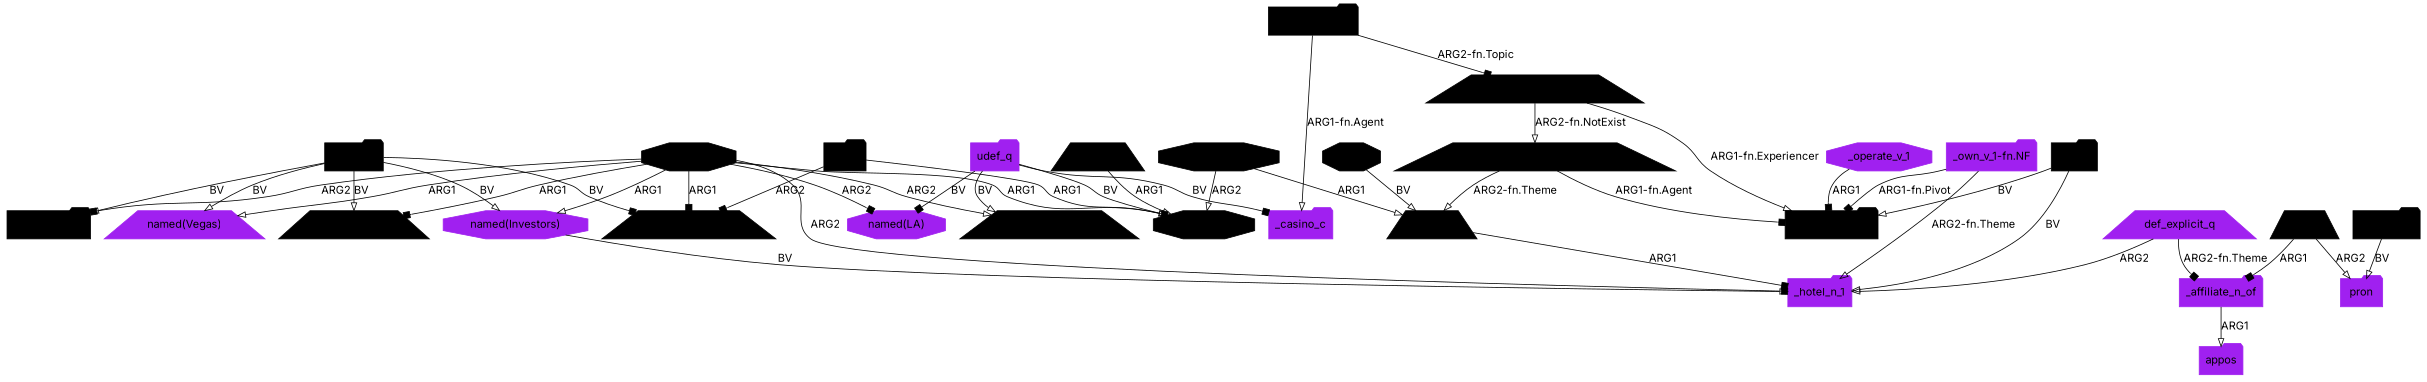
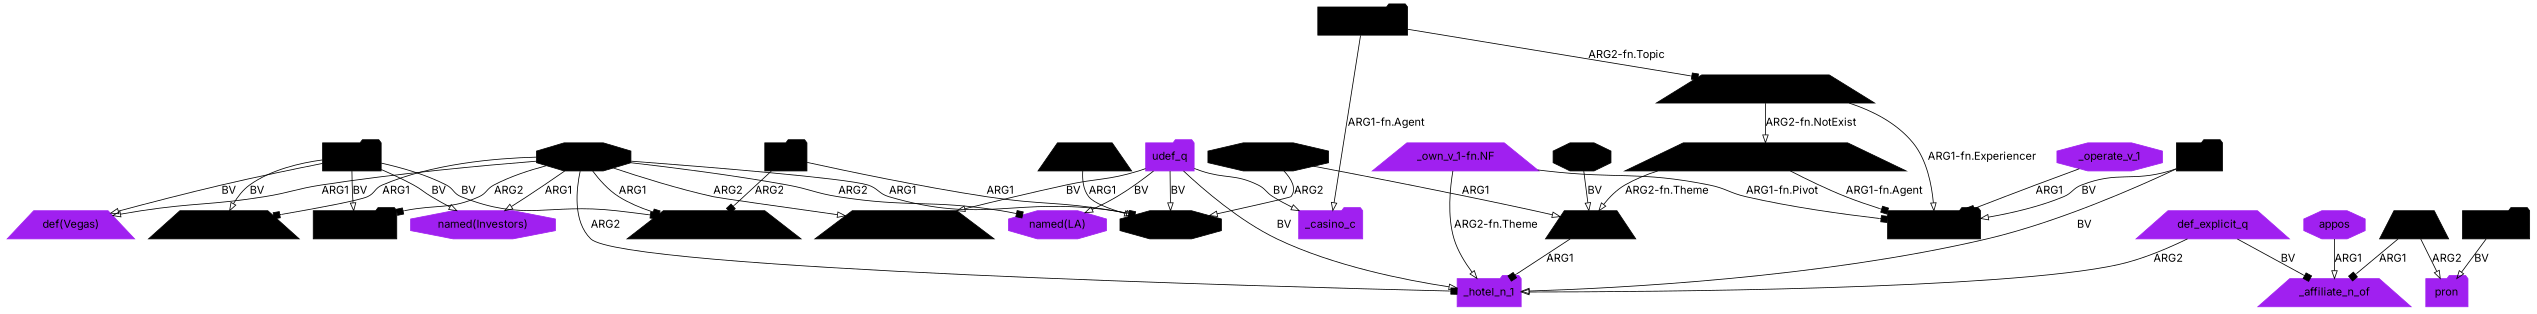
(1992, 157) -> (1456, 157)
(1142, 180) -> (1246, 180)
(949, 189) -> (1124, 192)
(185, 225) -> (71, 225)
(2226, 259) -> (2288, 259)
(1171, 281) -> (1306, 251)
(2221, 293) -> (2334, 293)
(2221, 323) -> (2334, 255)
(2221, 361) -> (2334, 225)
